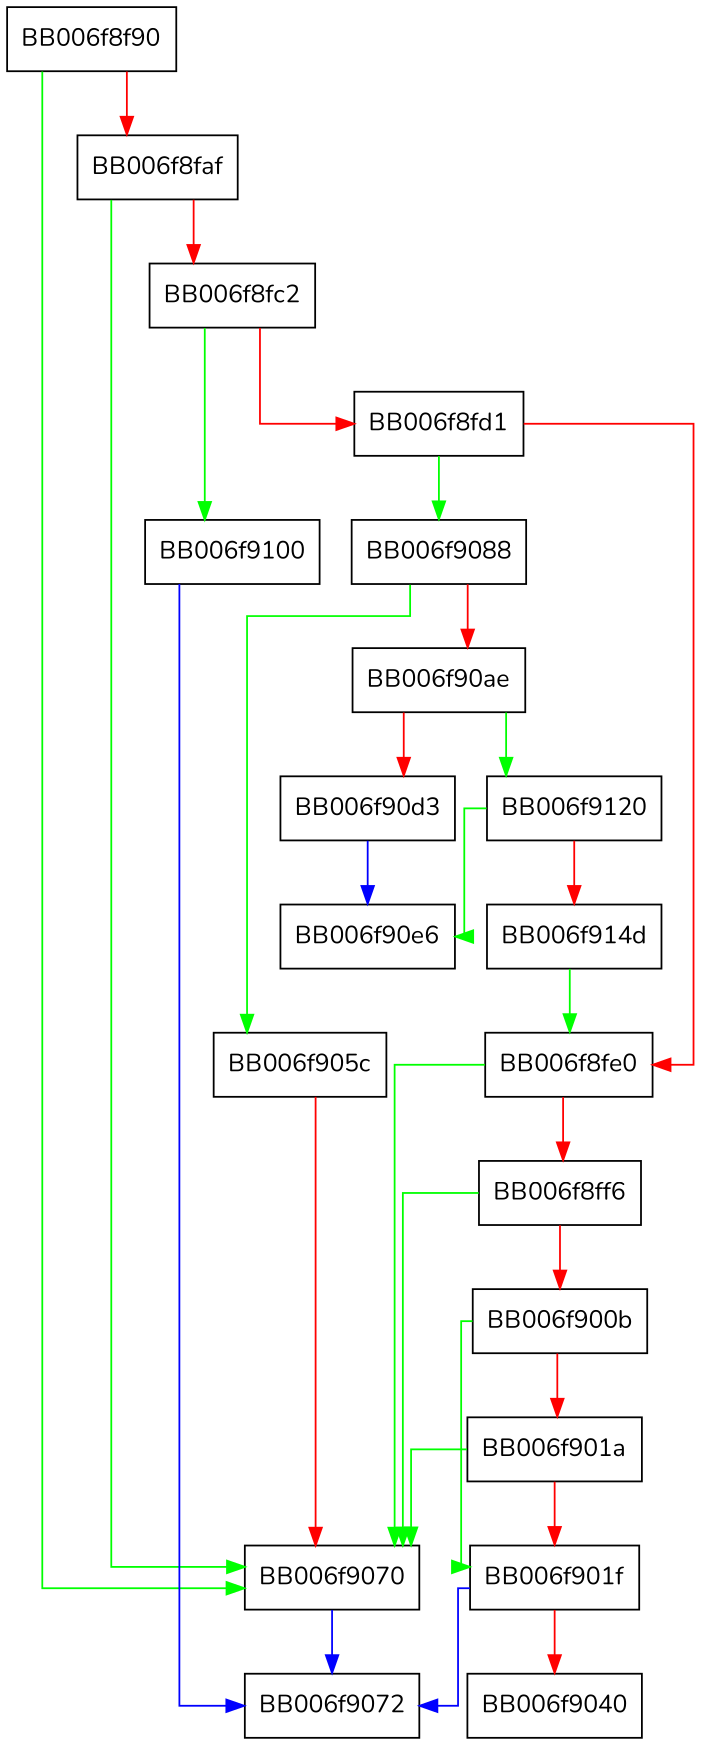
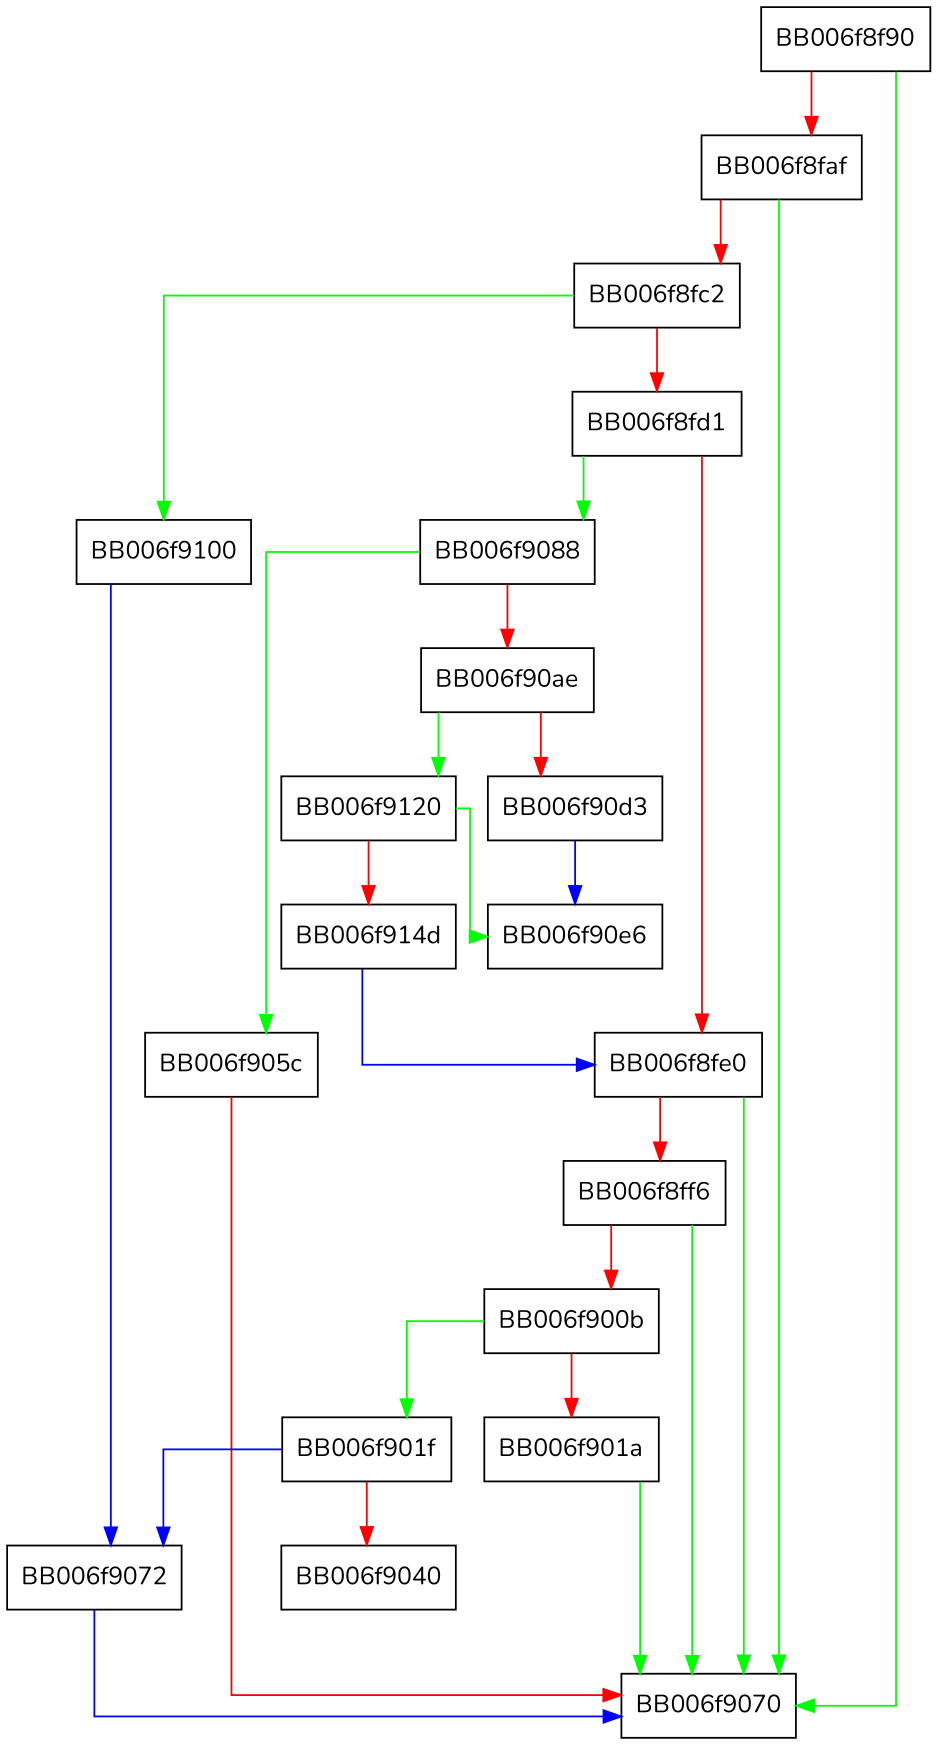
(570, 992) -> (422, 1065)
(555, 1504) -> none
(332, 1633) -> (296, 1716)
